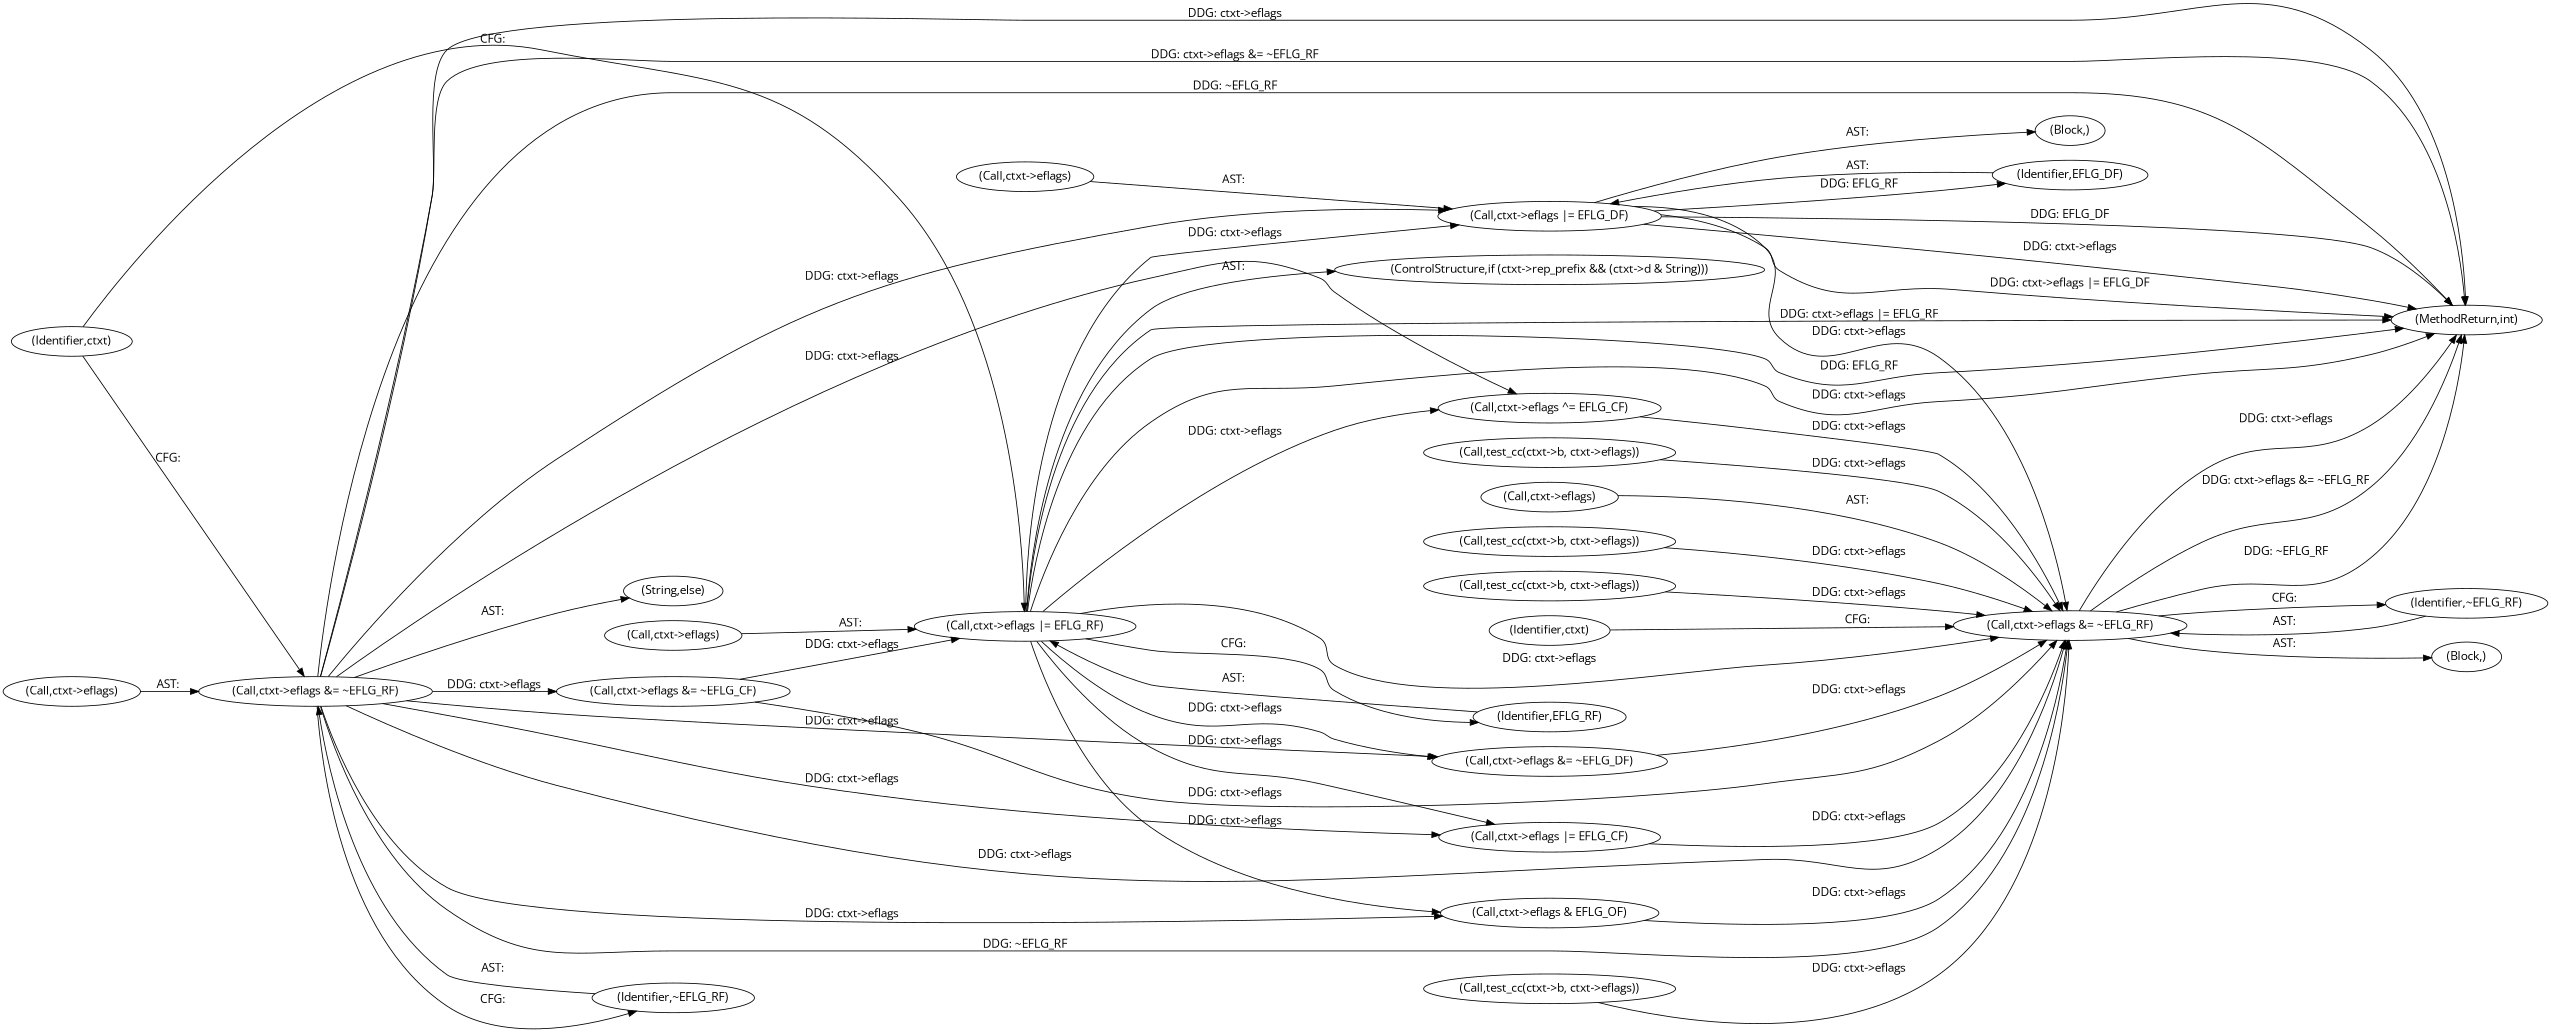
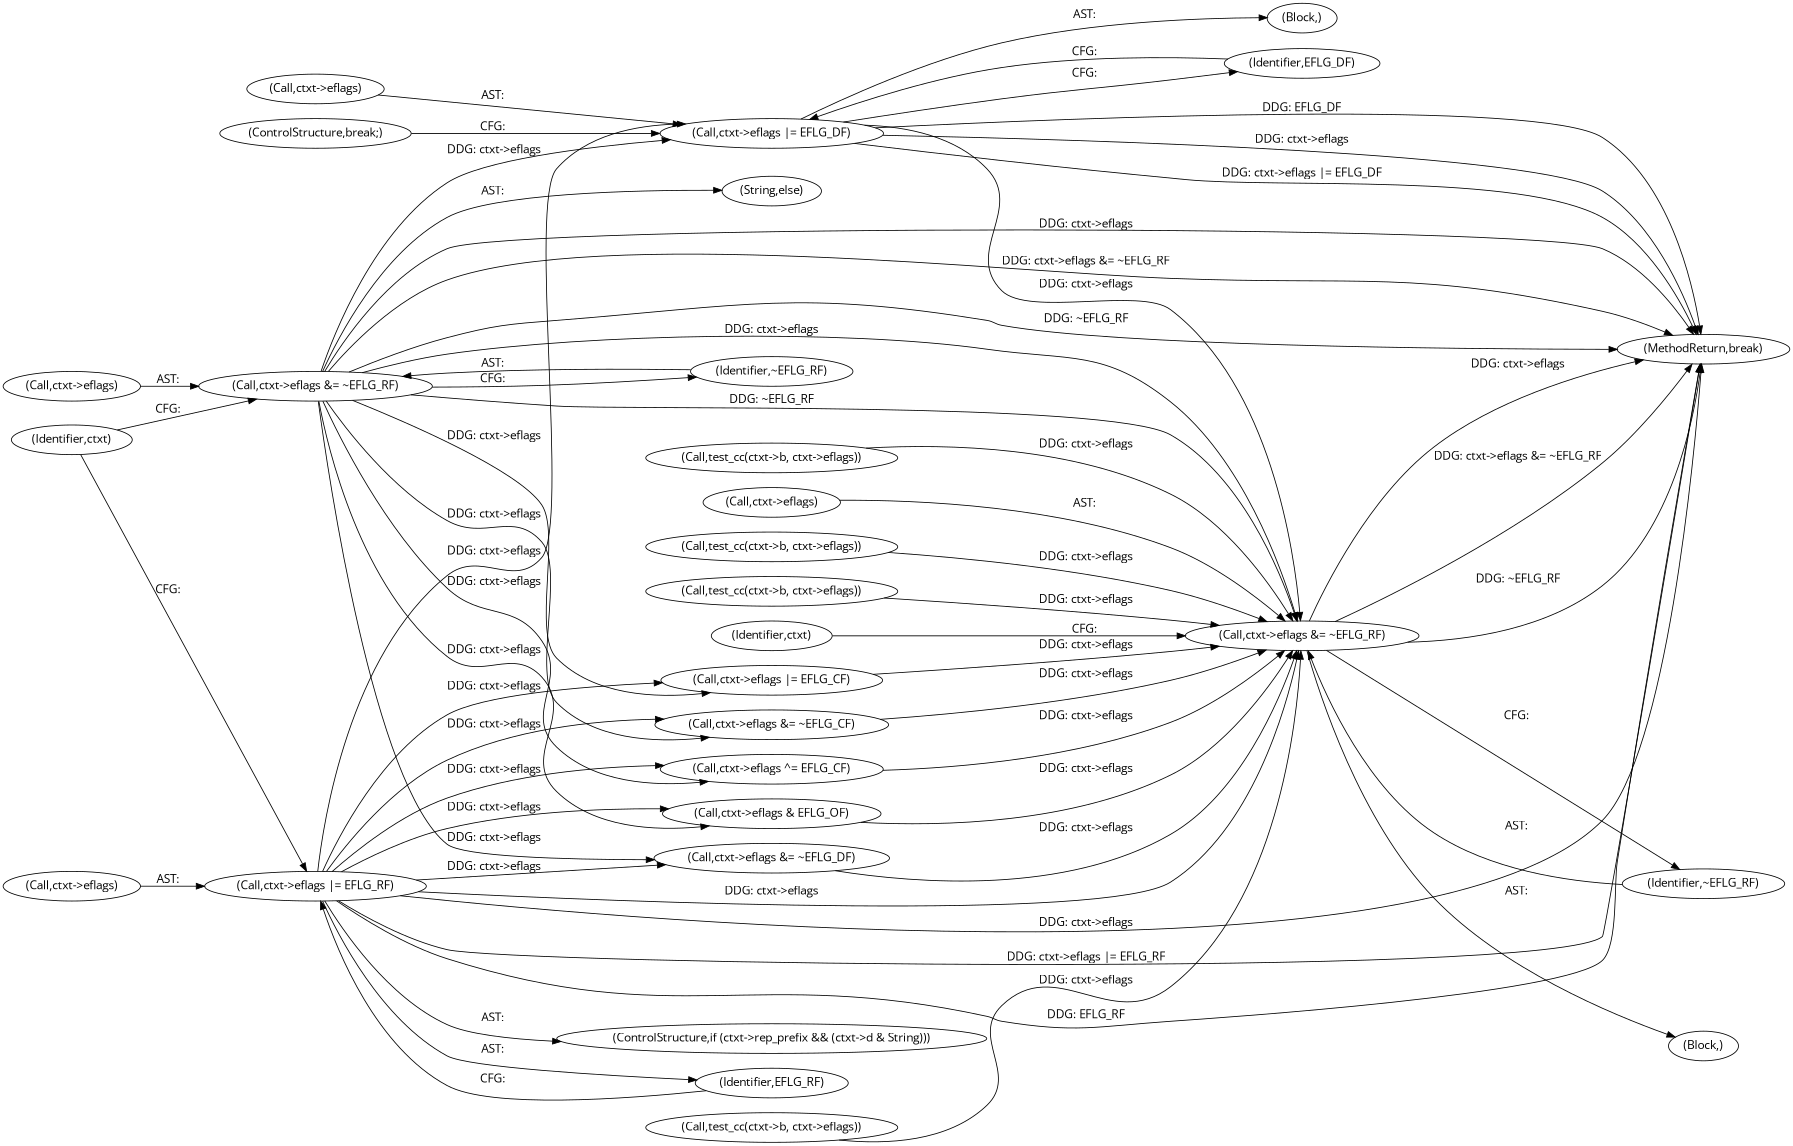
none -> (316, 133)
(1859, 166) -> (1086, 52)
(1859, 185) -> (1086, 74)
(2467, 320) -> (1703, 349)
(1235, 644) -> (494, 1050)
(846, 660) -> (469, 751)
(1235, 679) -> (494, 1079)
